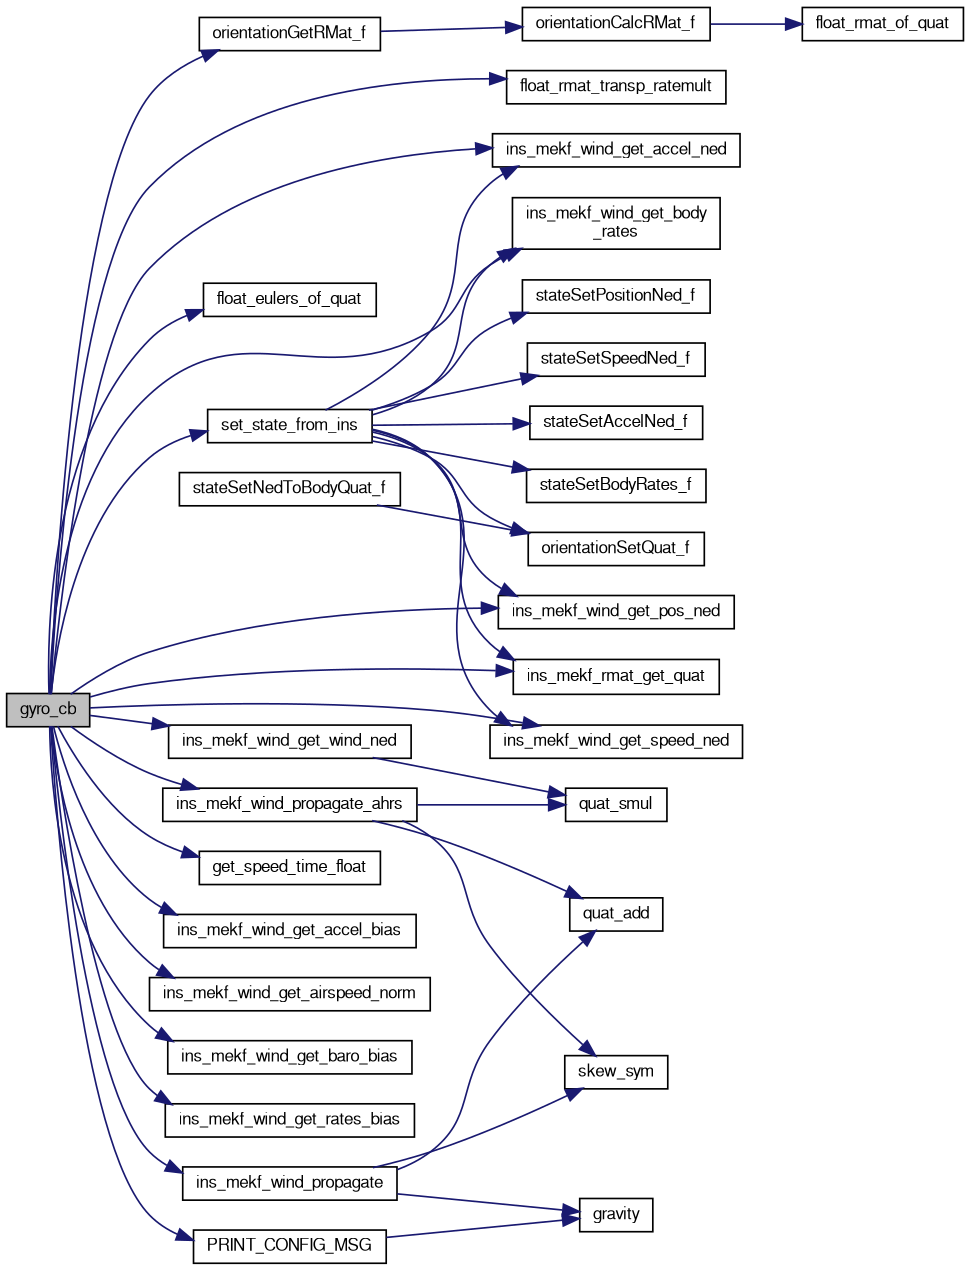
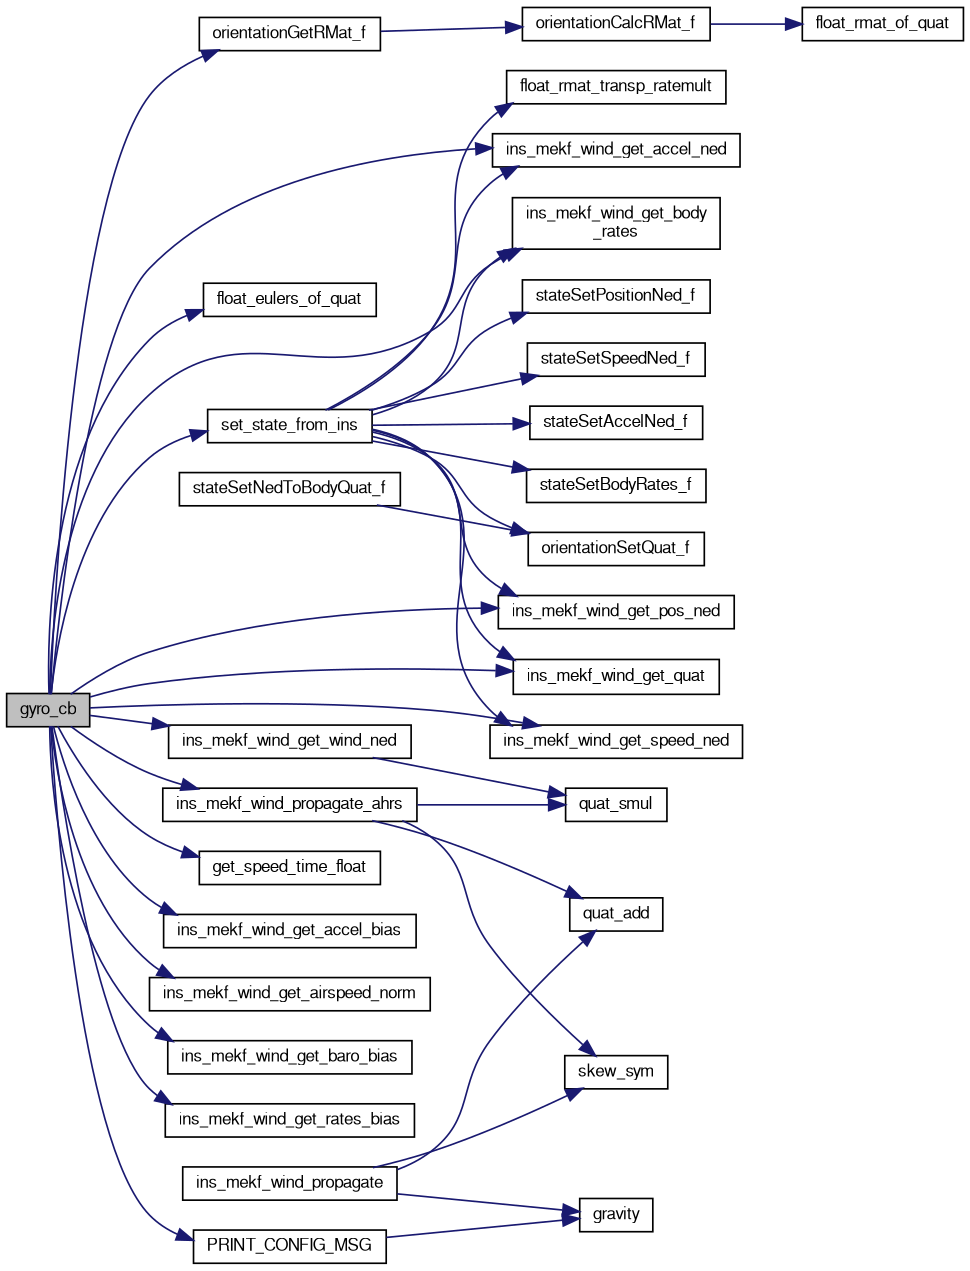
(114, 256) -> (455, 209)
(616, 677) -> (616, 677)
(87, 978) -> none
